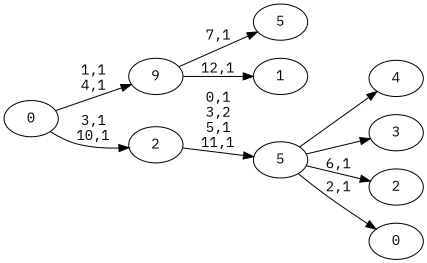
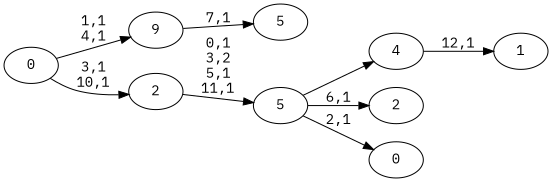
(213, 76) -> (453, 51)
(396, 133) -> none
